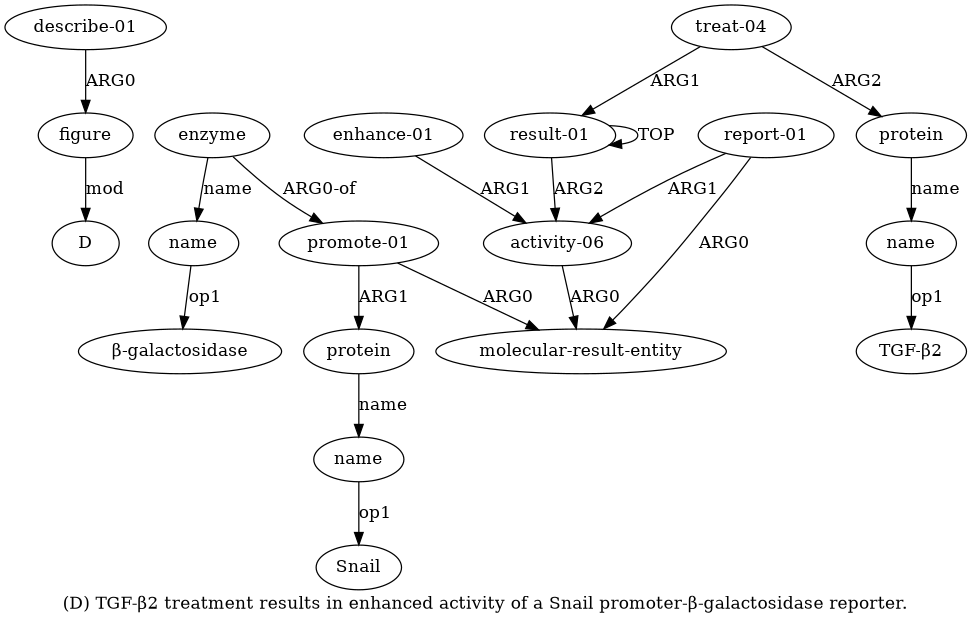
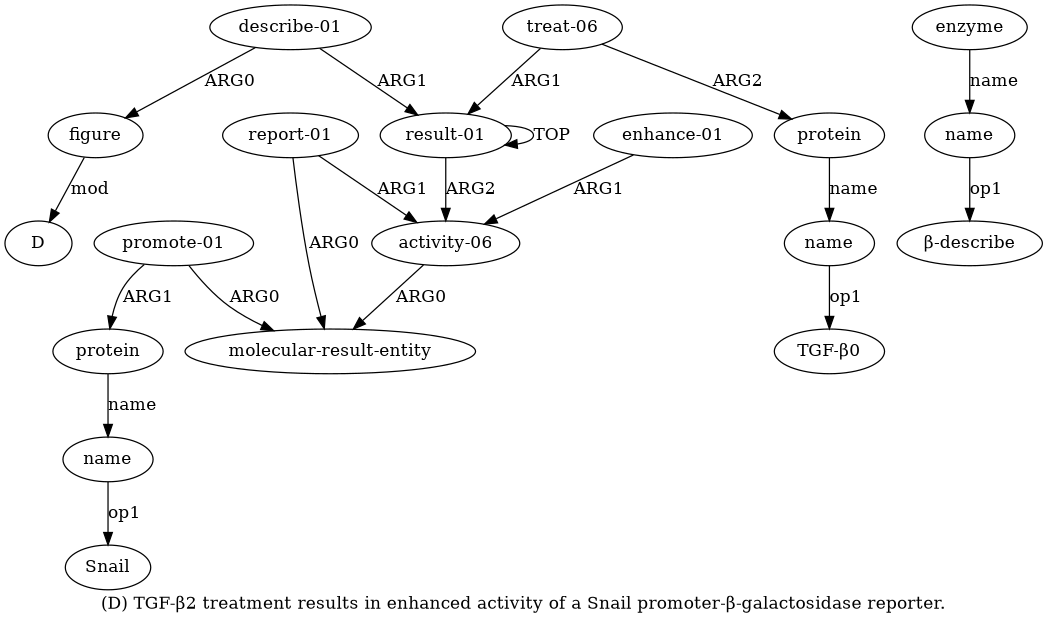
(731, 27) -> (562, 27)
none -> (364, 78)
(270, 189) -> none
(180, 351) -> (970, 243)
(911, 351) -> (829, 351)
